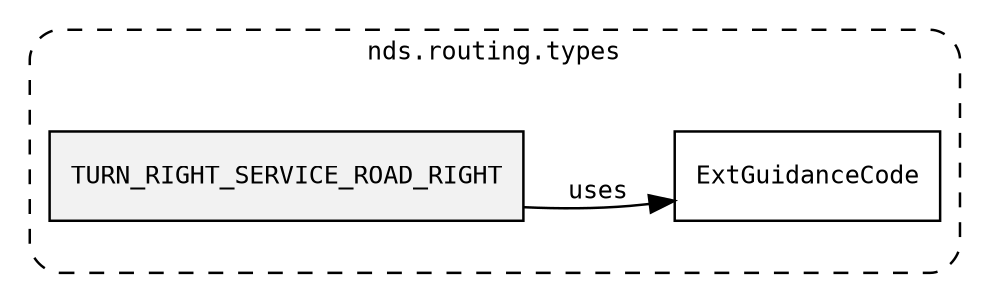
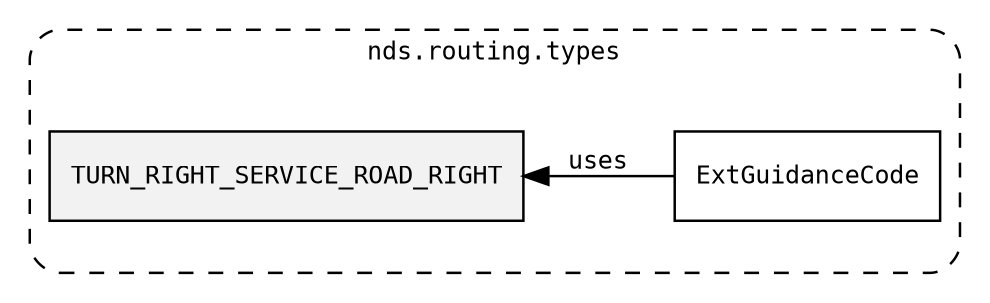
(587, 208) -> (612, 176)
